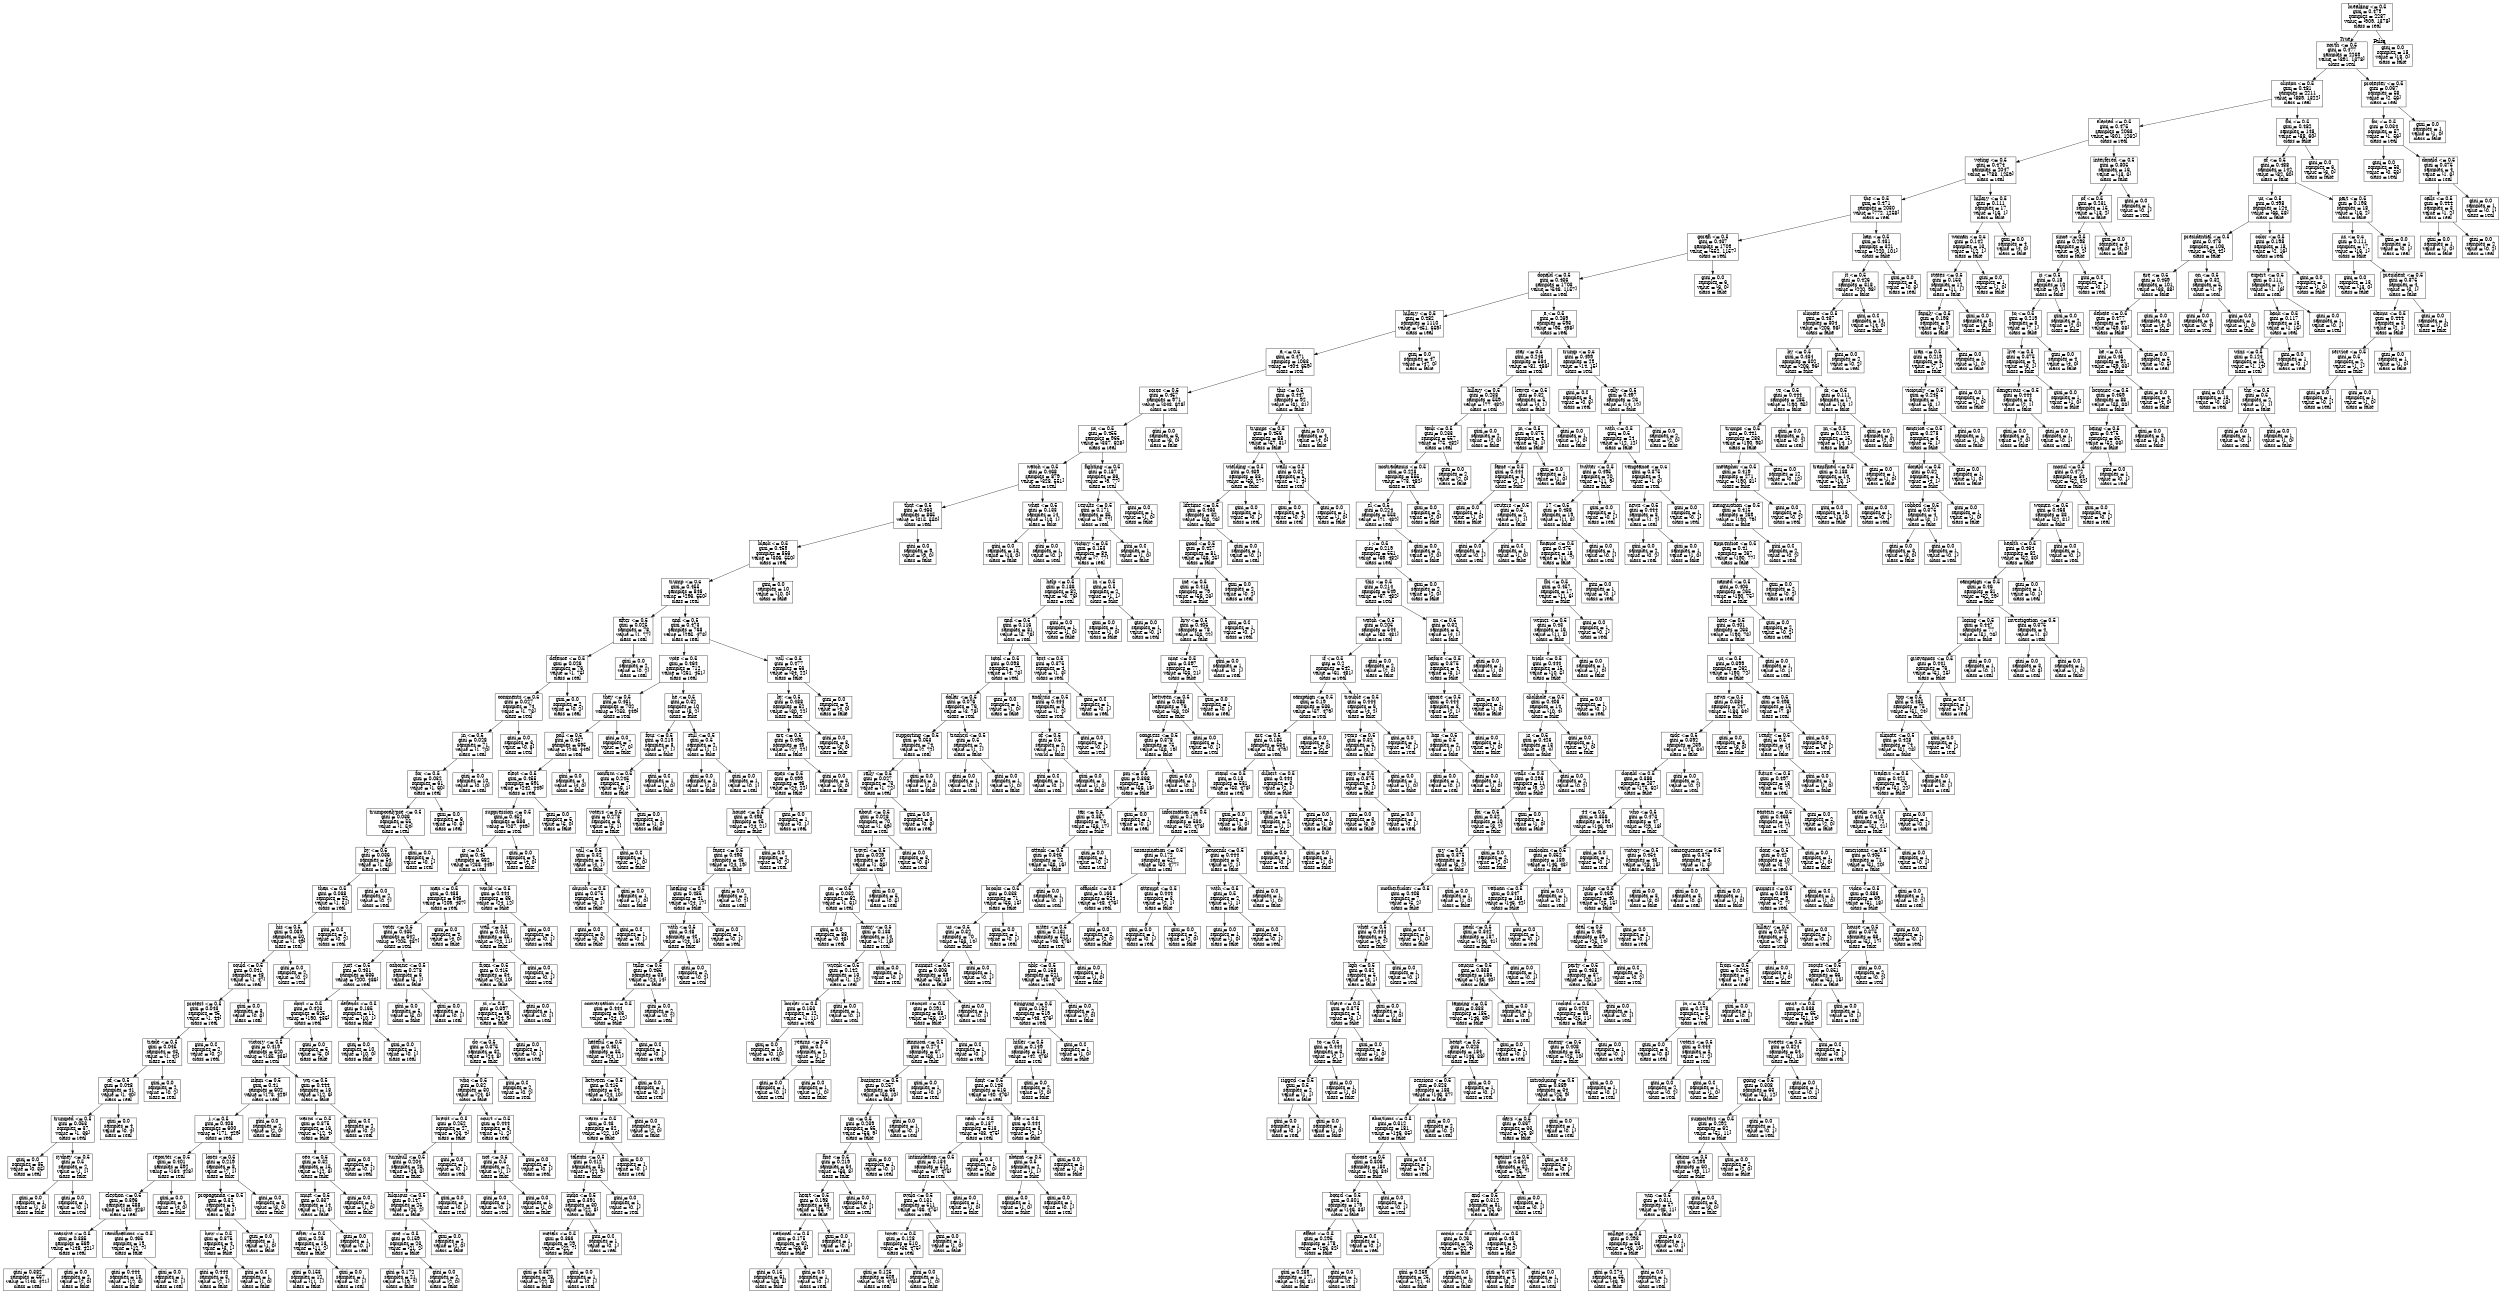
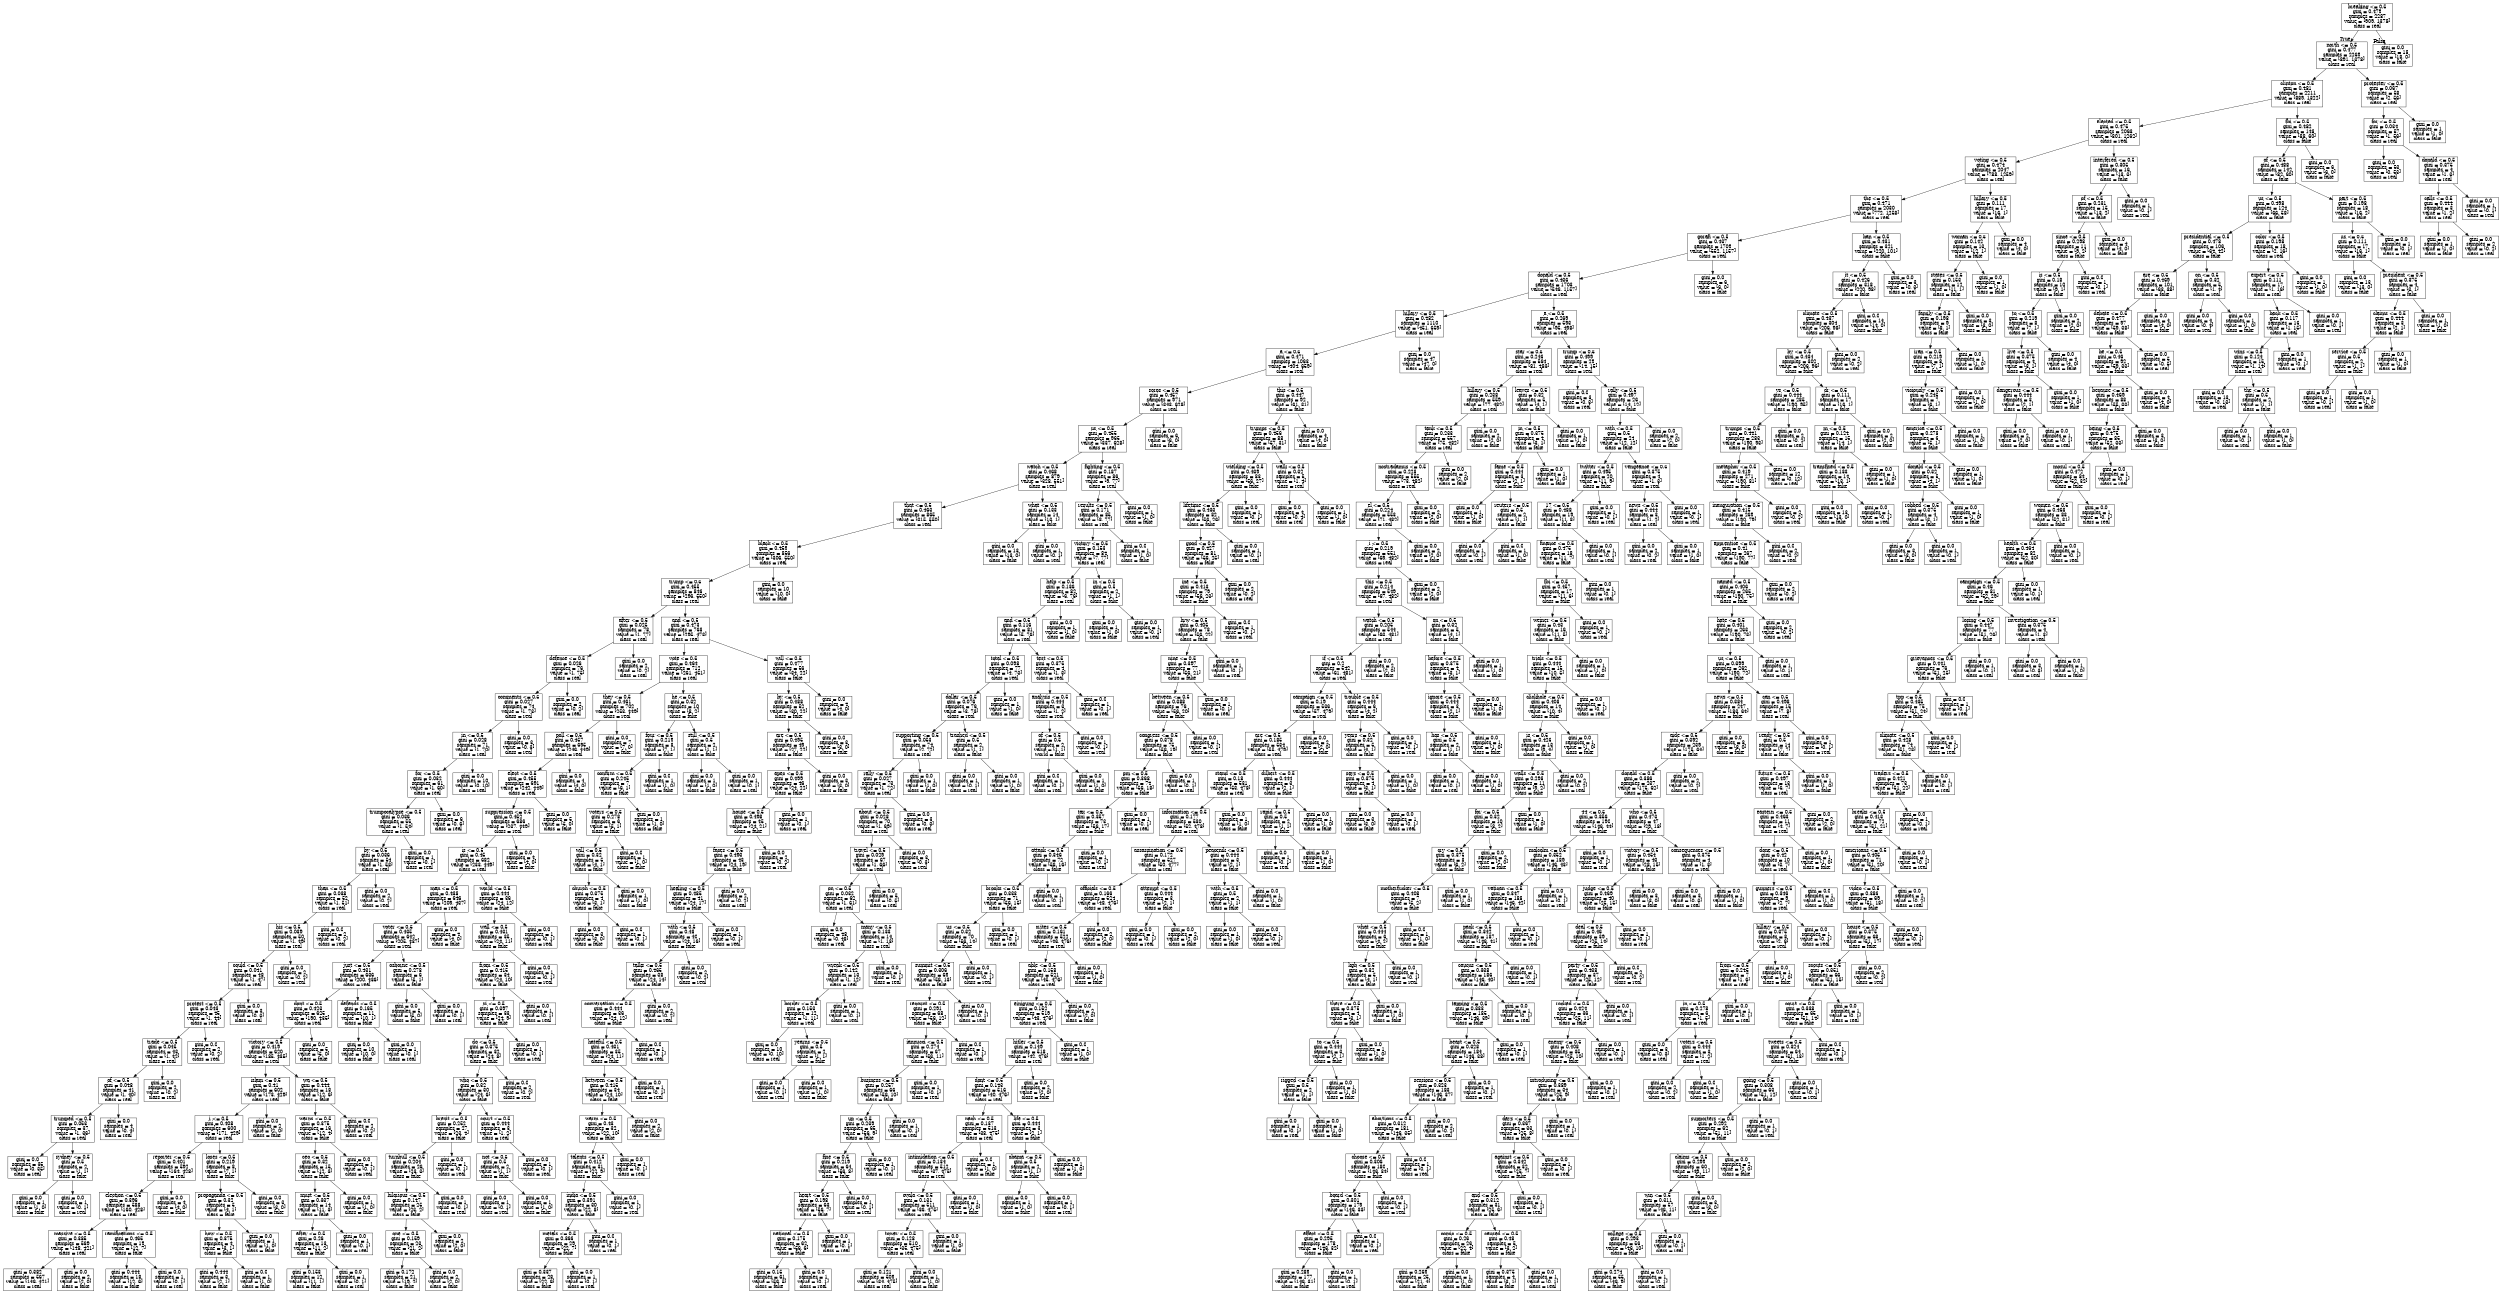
(918, 554) -> none
(831, 937) -> (831, 937)
(877, 1280) -> (877, 1280)
